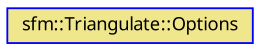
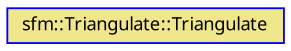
(130, 26) -> (146, 26)
